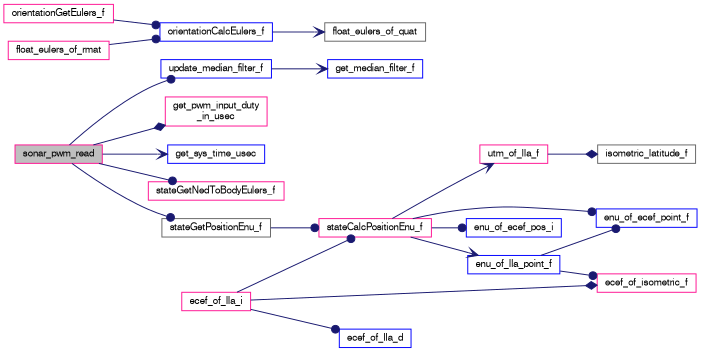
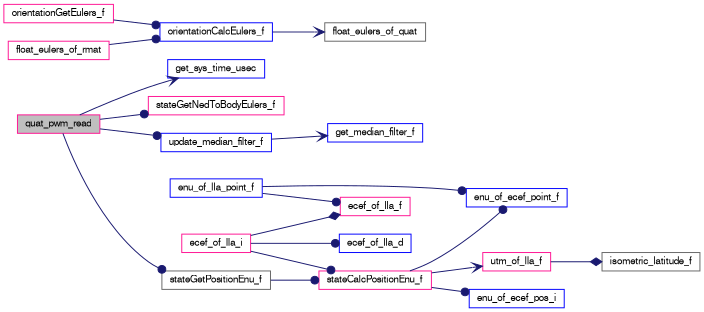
(216, 111) -> none
(59, 154) -> (59, 124)
(440, 245) -> none
(647, 283) -> (375, 206)
